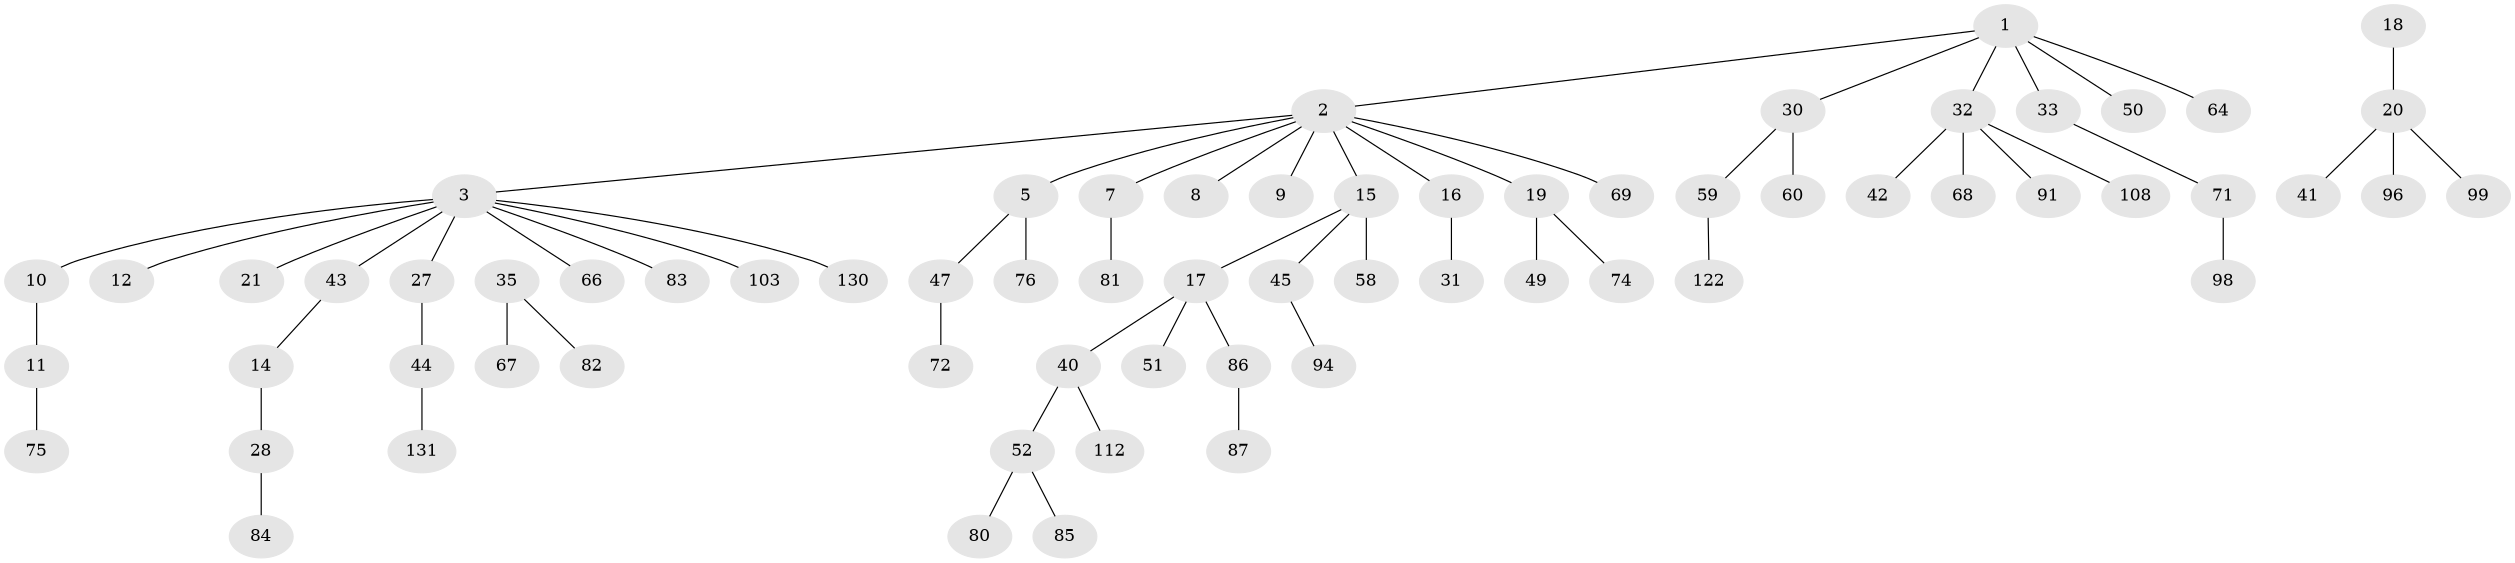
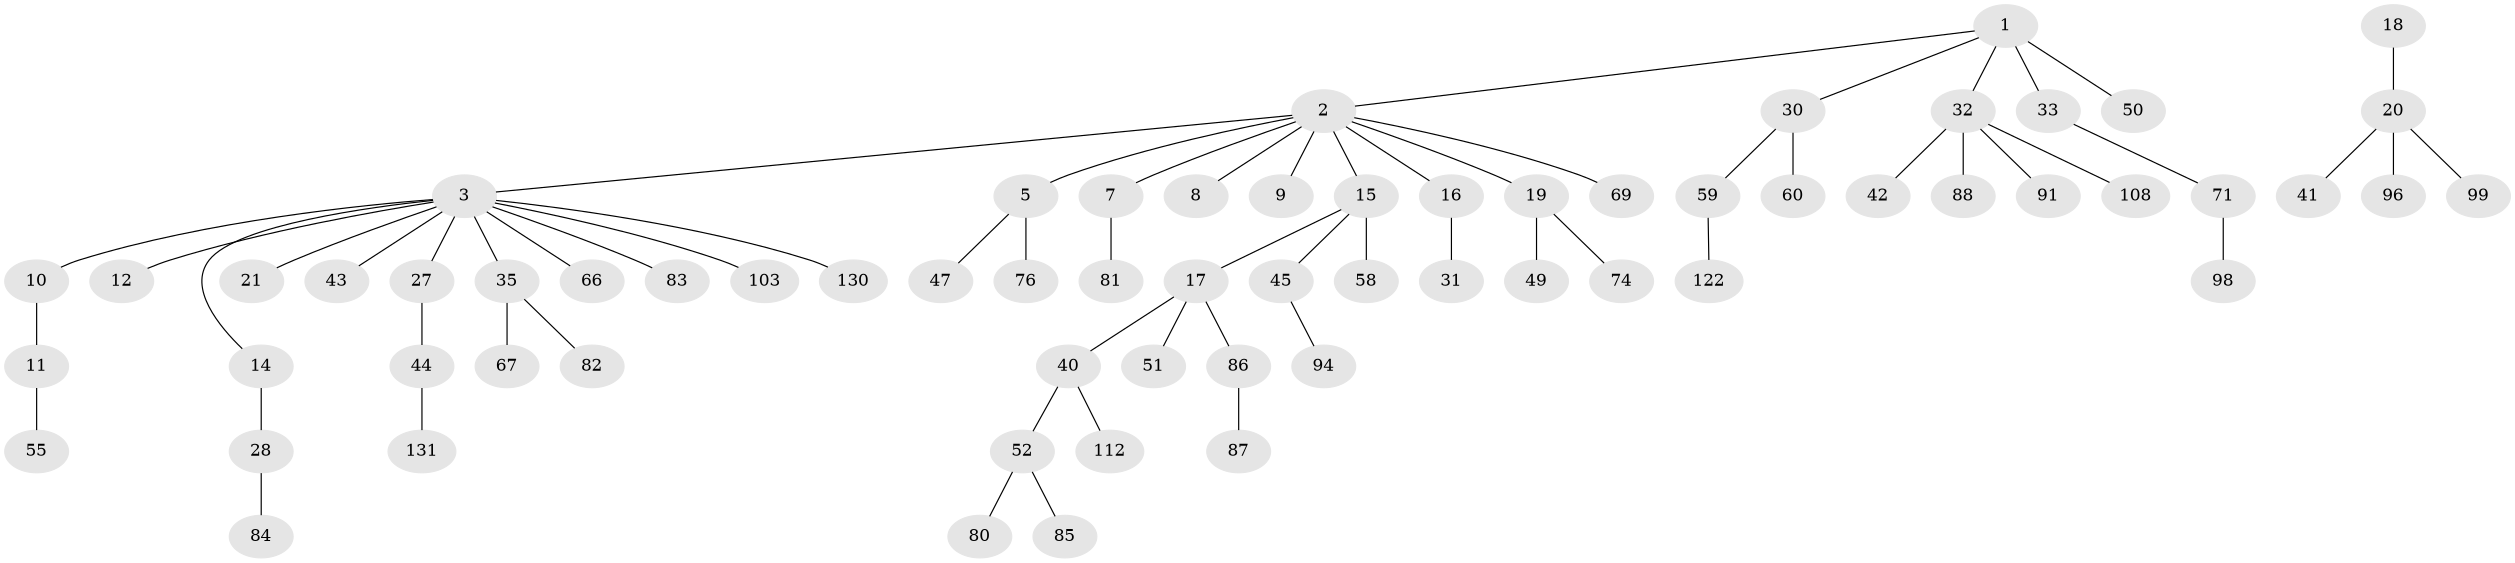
(2219, 111) -> none
(1963, 196) -> (1963, 196)
none -> (486, 239)
(299, 324) -> (214, 256)
(941, 366) -> none
(37, 452) -> (37, 452)
